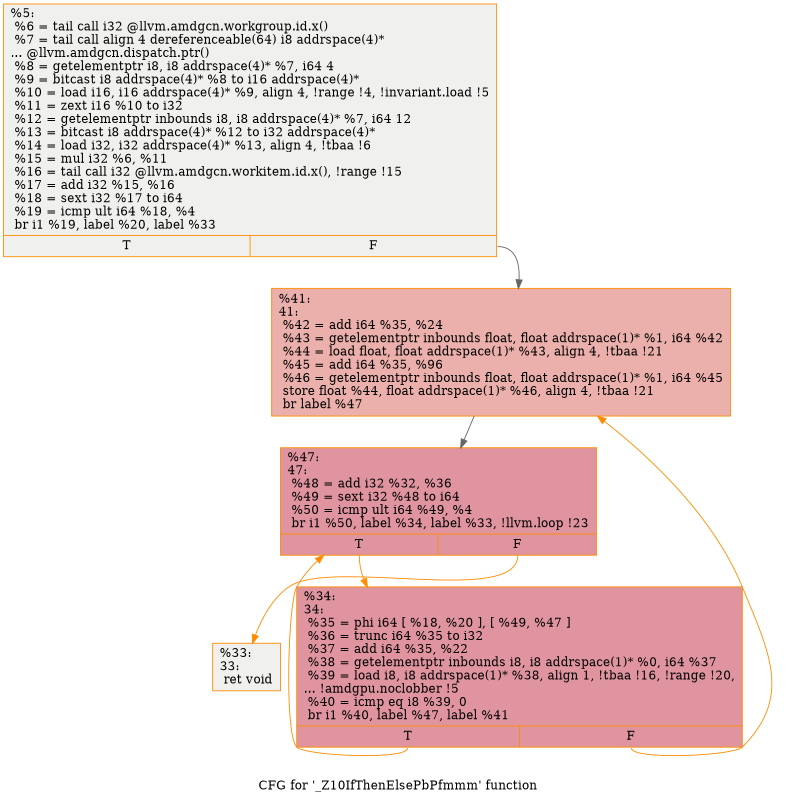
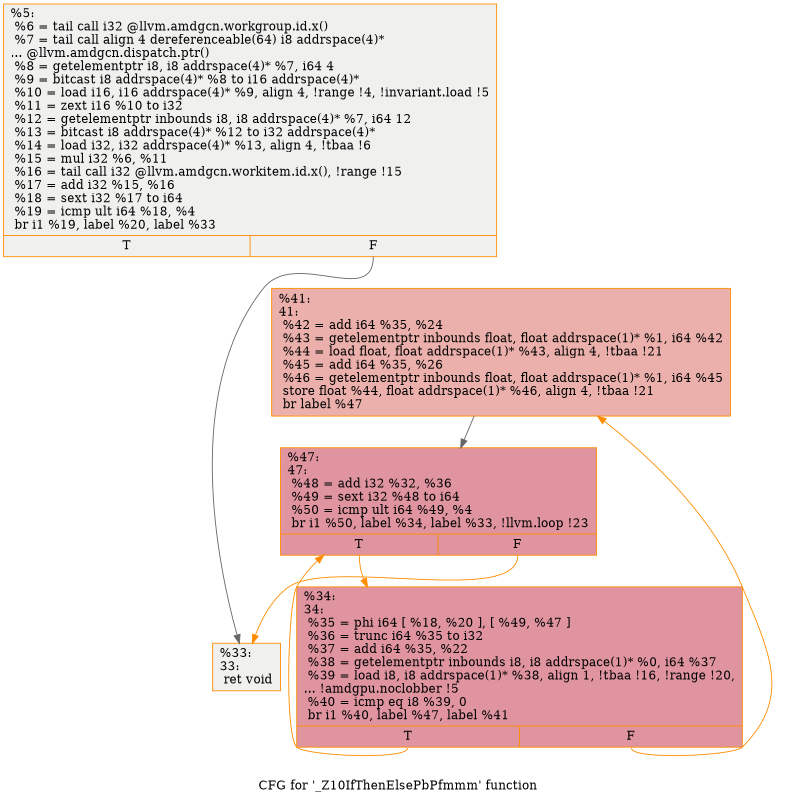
(516, 258) -> (219, 394)
(361, 365) -> (361, 365)
